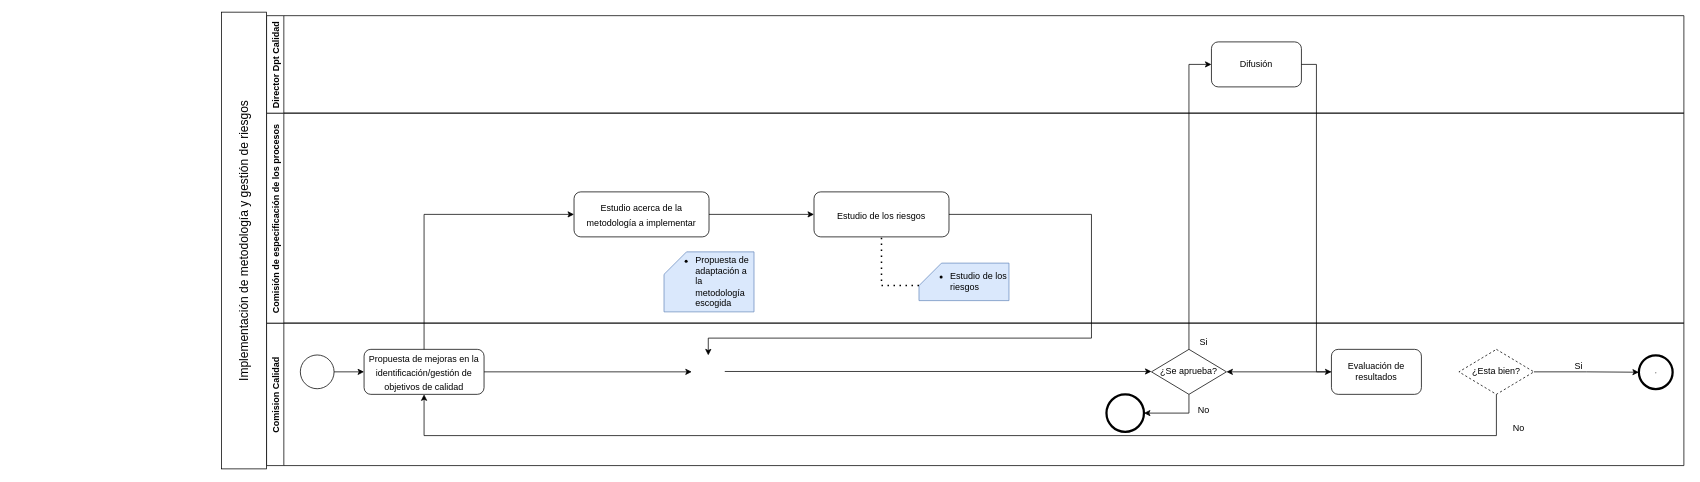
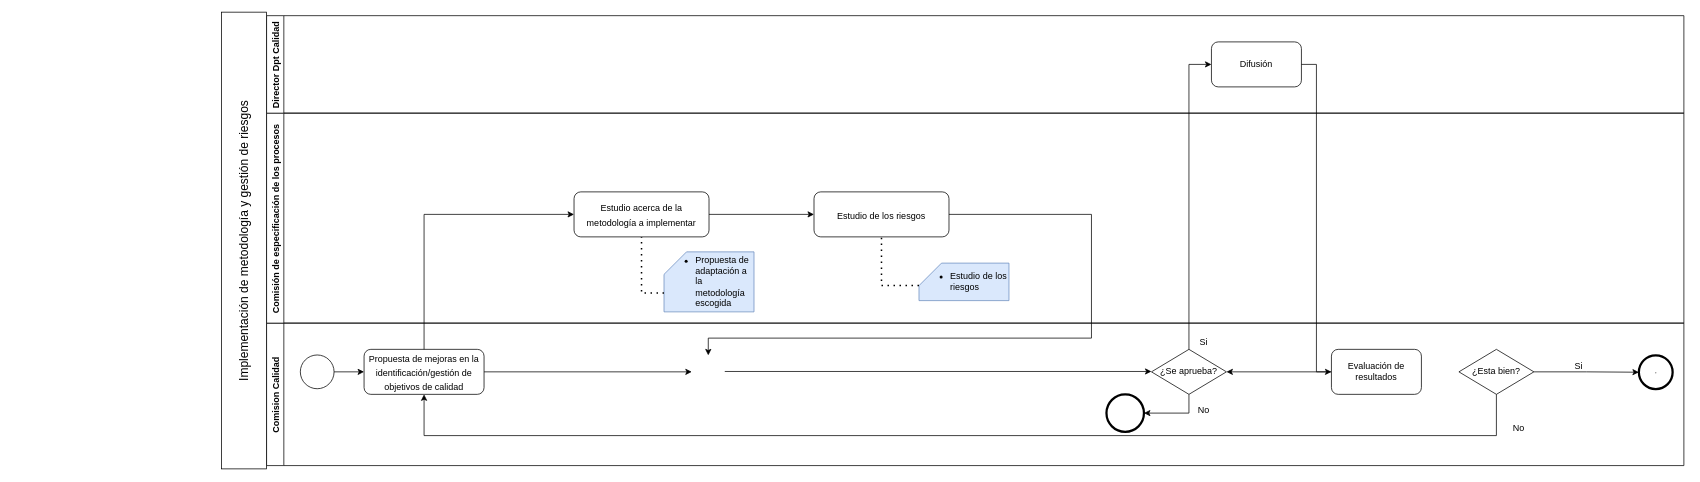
none -> (642, 276)
(1497, 372) -> (1497, 372)
